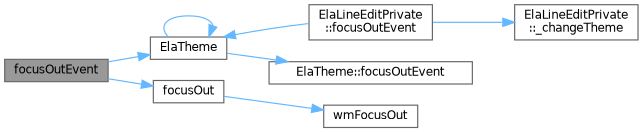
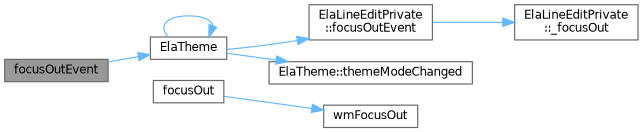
(576, 22) -> (576, 22)
(272, 28) -> (262, 46)
(371, 73) -> (371, 73)
(125, 81) -> none
